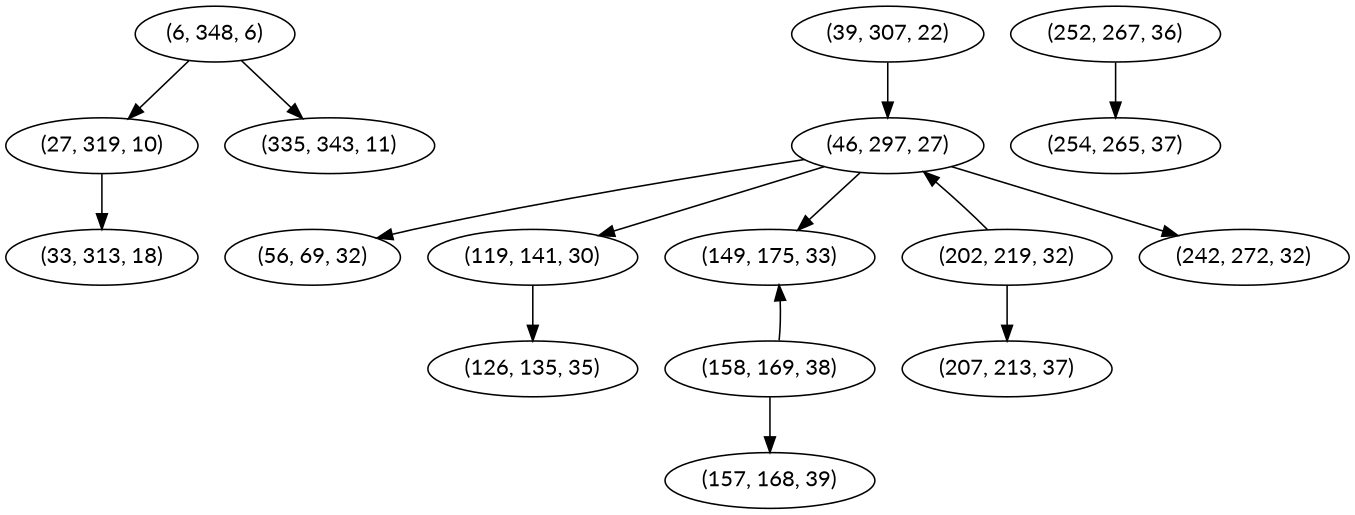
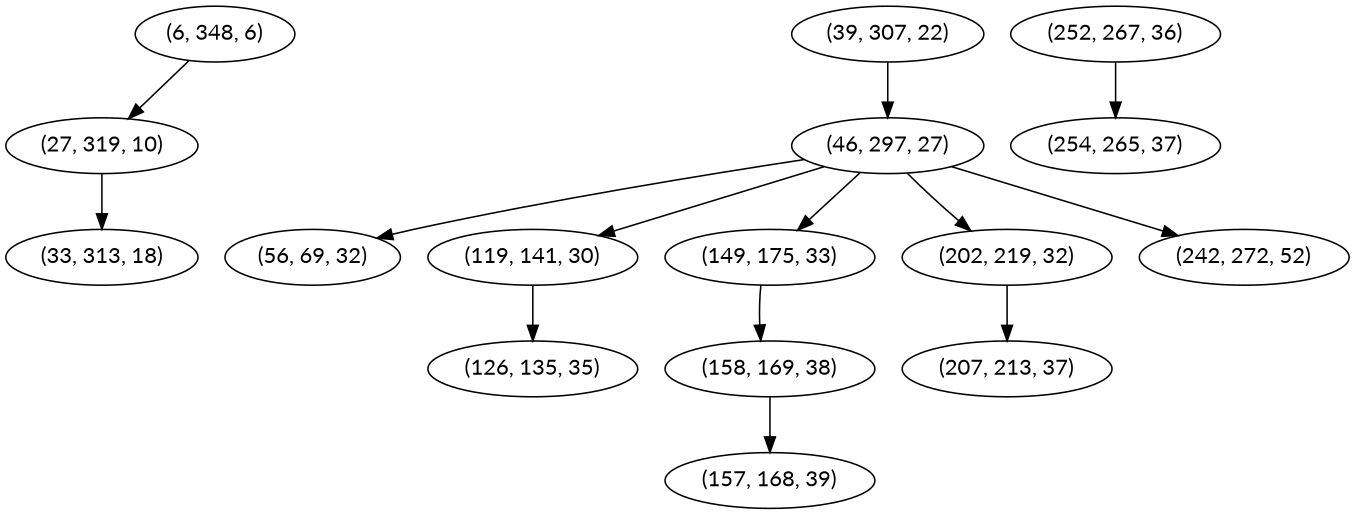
(330, 146) -> none
(962, 205) -> (933, 198)
(1244, 257) -> (1244, 257)
(780, 321) -> (760, 305)
